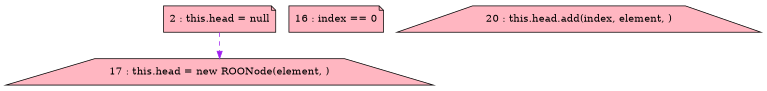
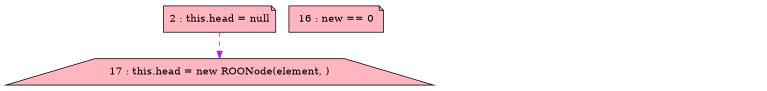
(336, 19) -> (336, 19)
(579, 19) -> none
